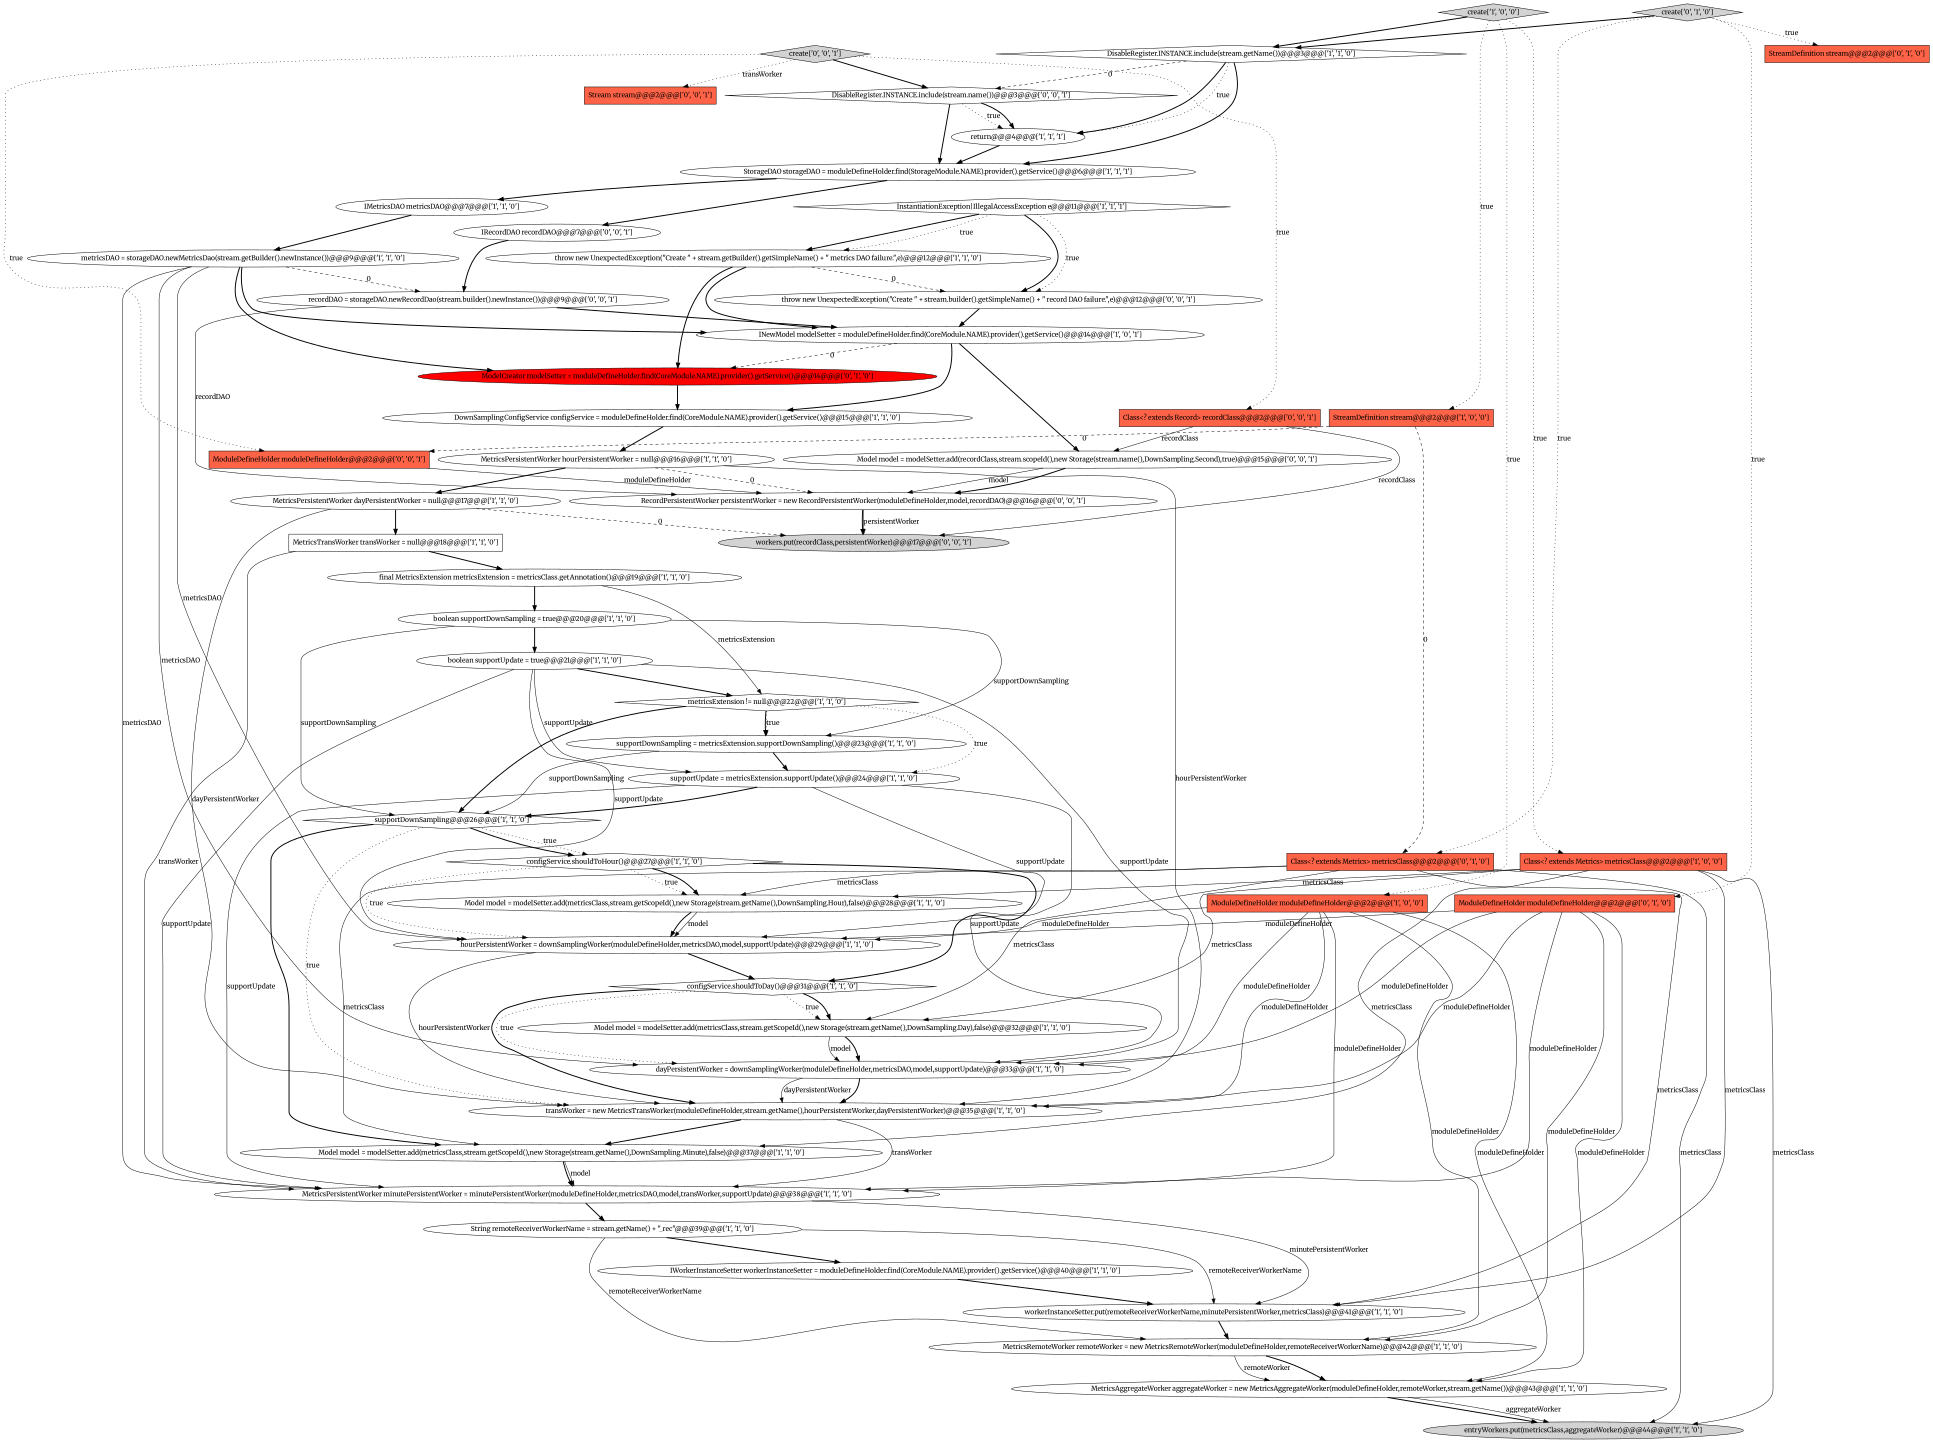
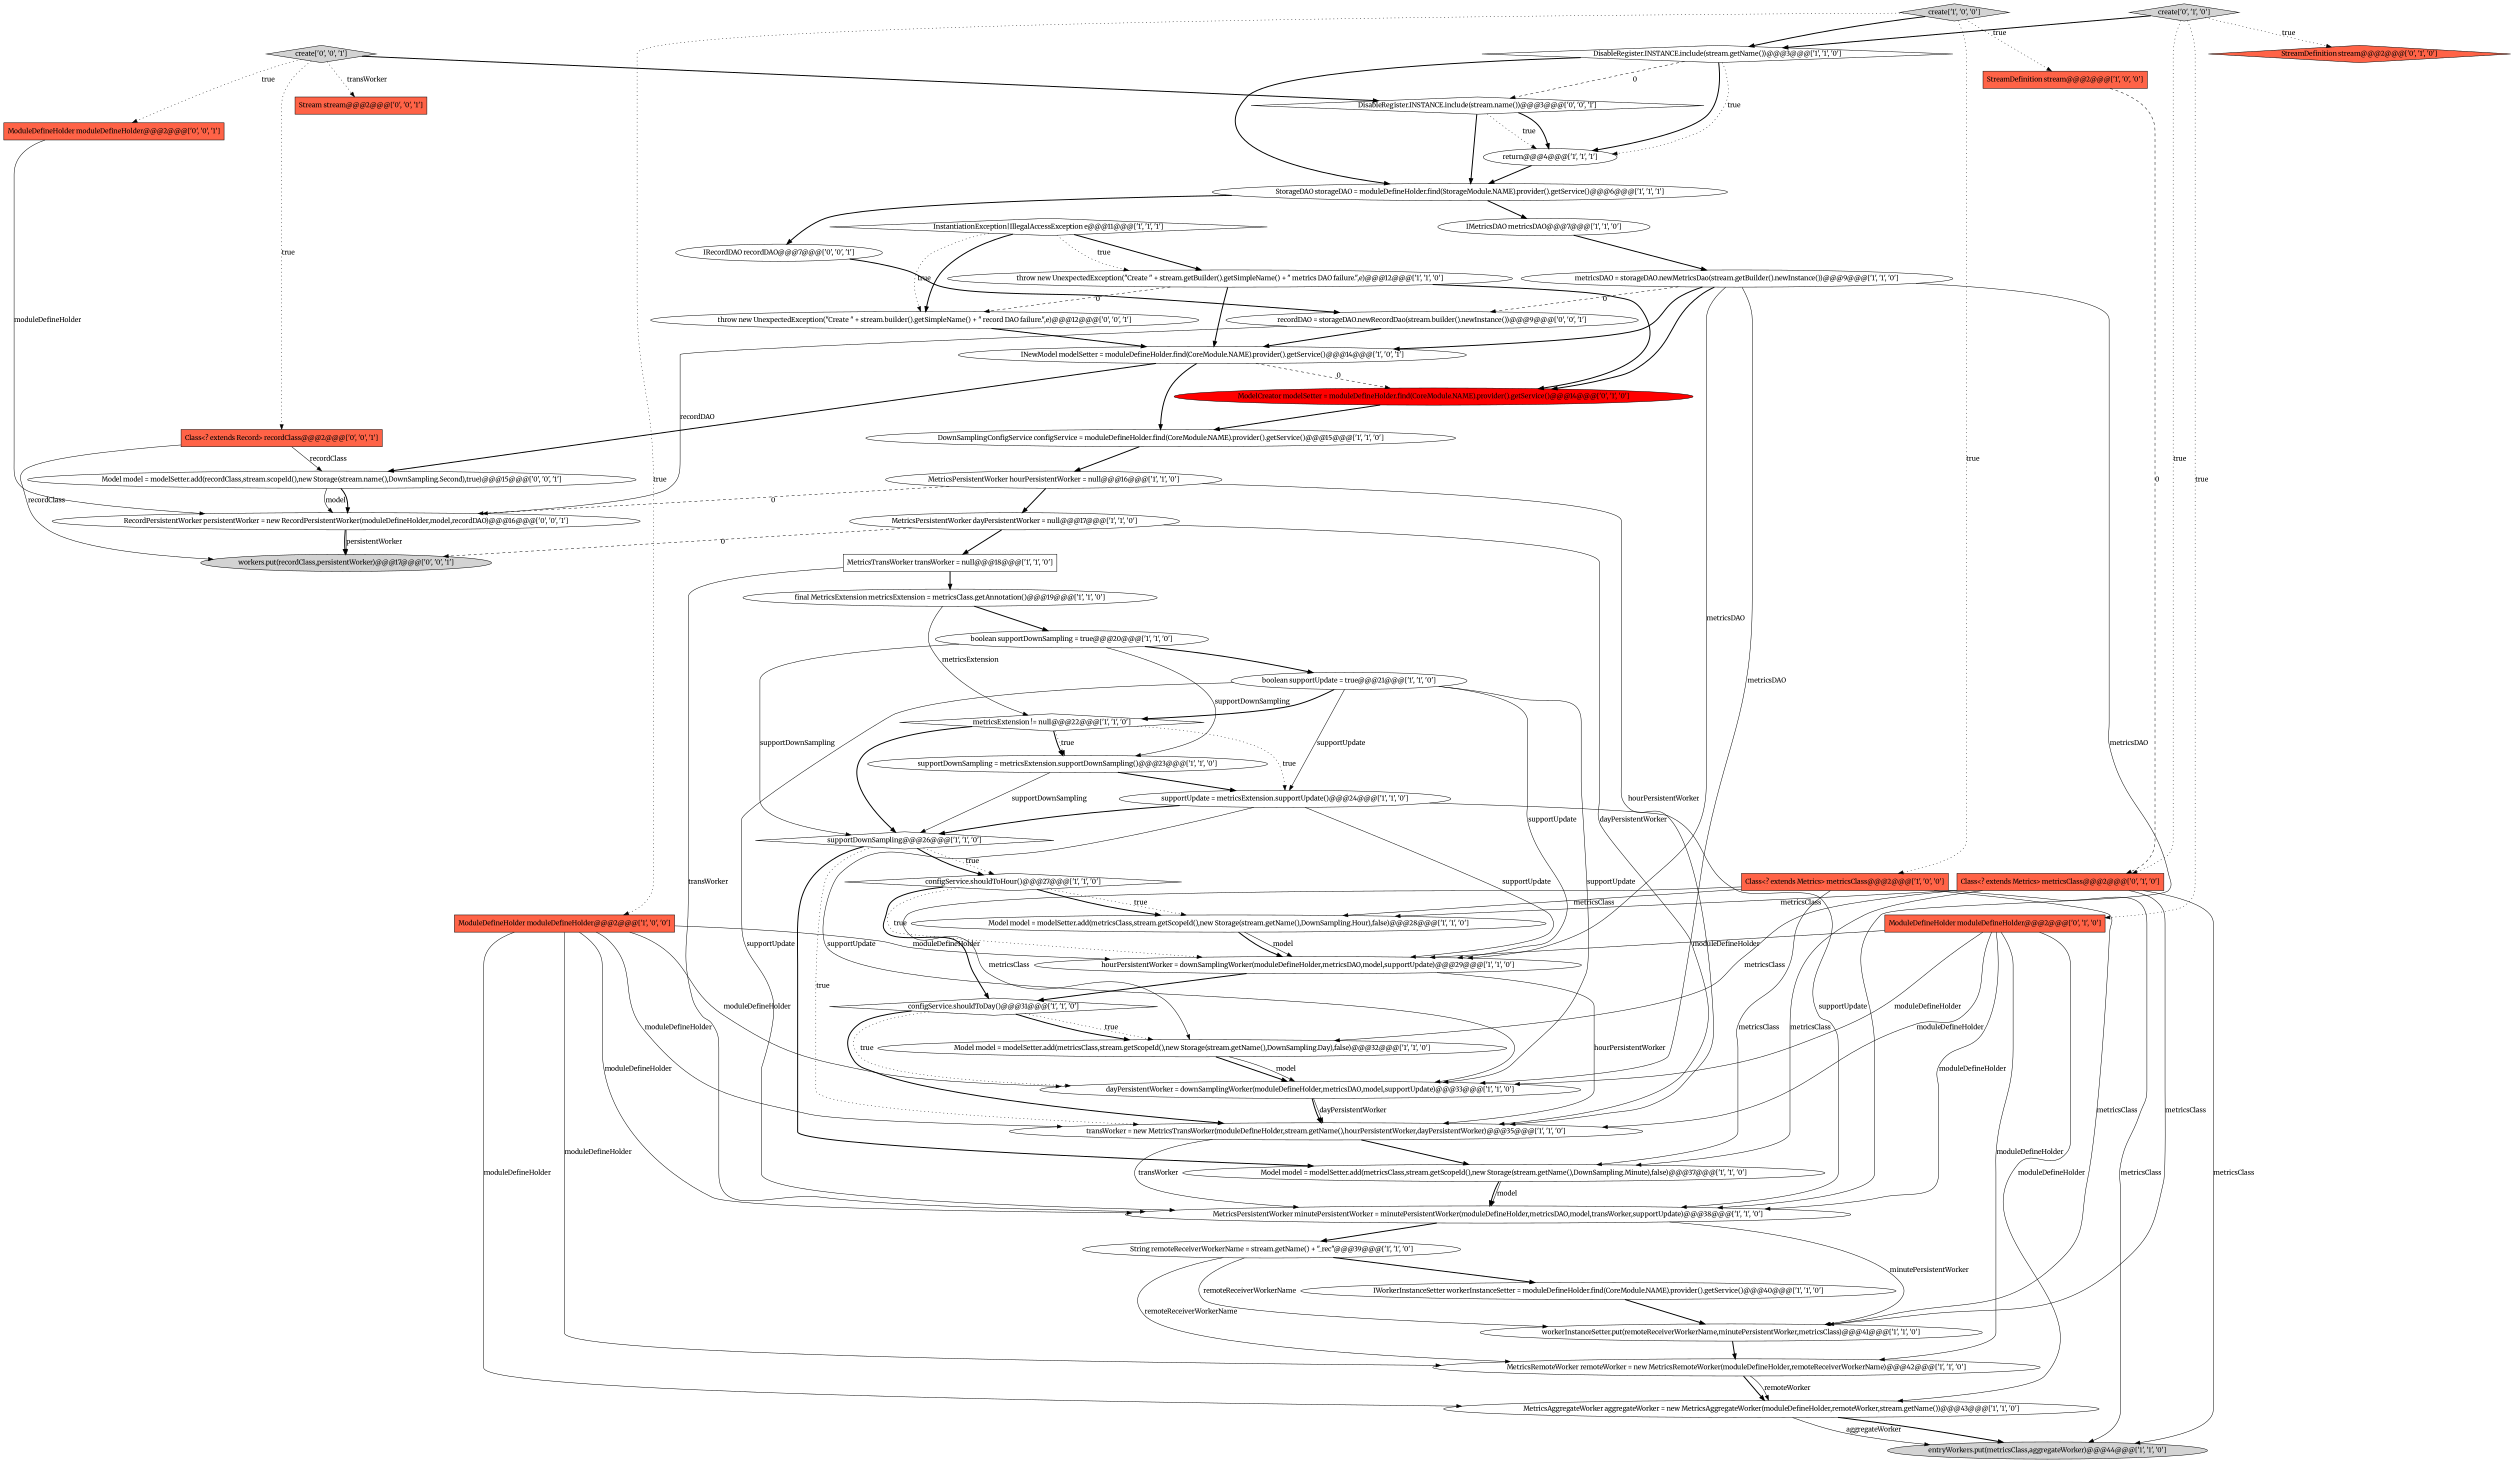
(1847, 54) -> (2360, 54)
(882, 440) -> none
